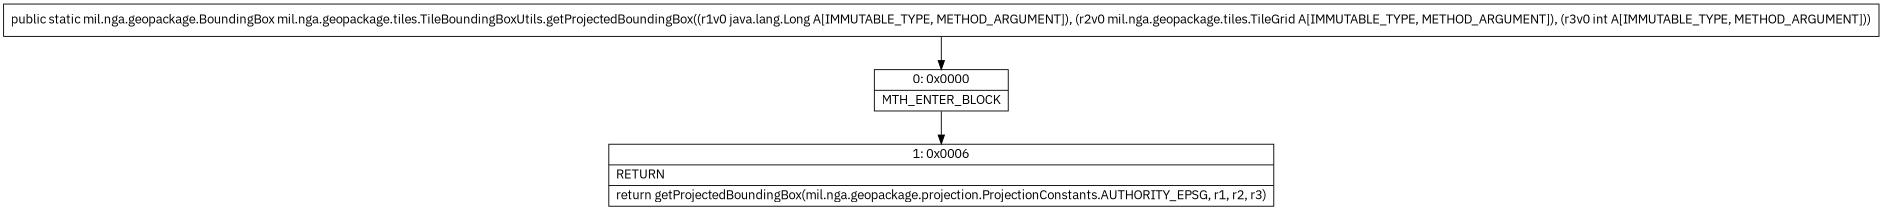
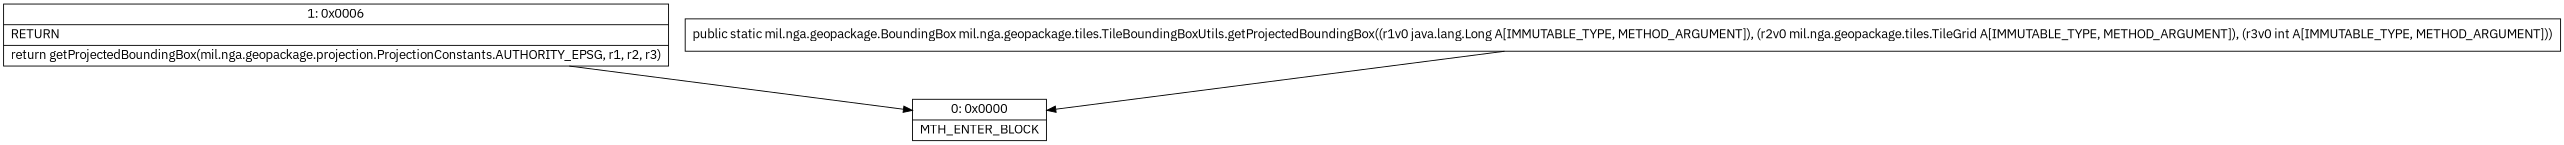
(941, 123) -> (736, 88)
